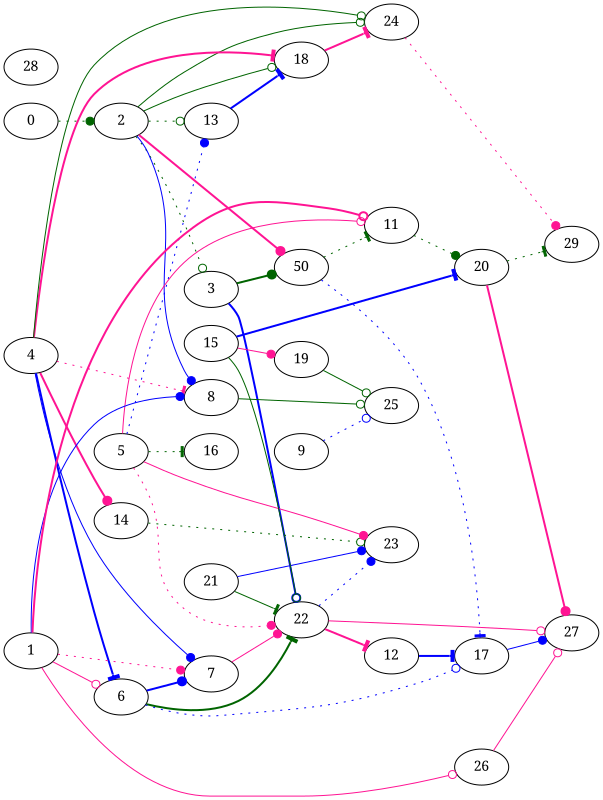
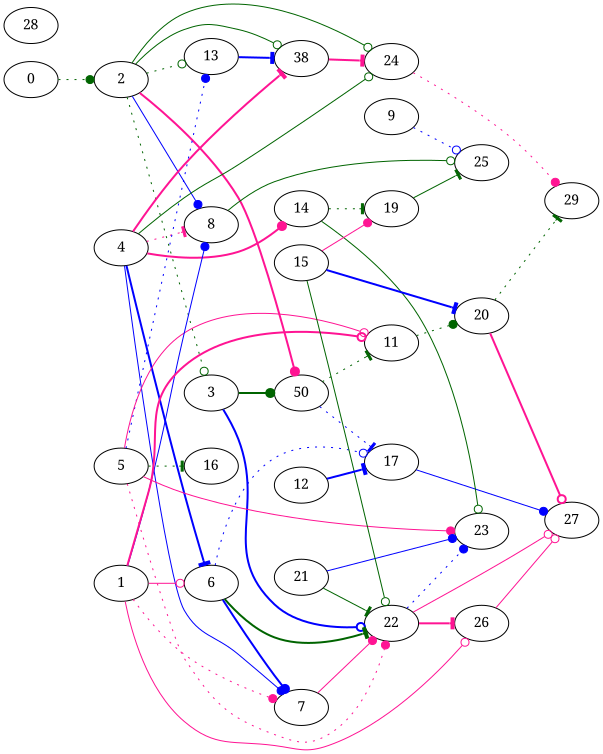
(301, 60) -> (301, 59)
none -> (344, 209)
(343, 381) -> (434, 187)
(526, 446) -> (525, 414)
(252, 532) -> (433, 344)
(344, 637) -> (434, 623)
